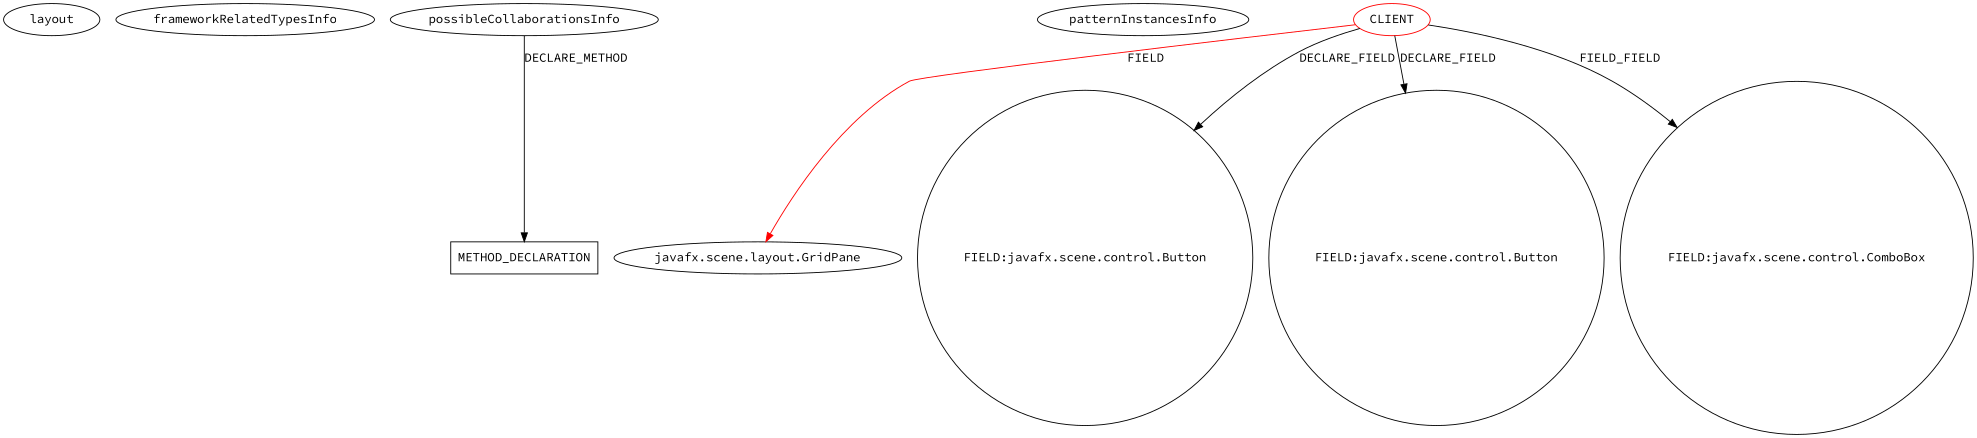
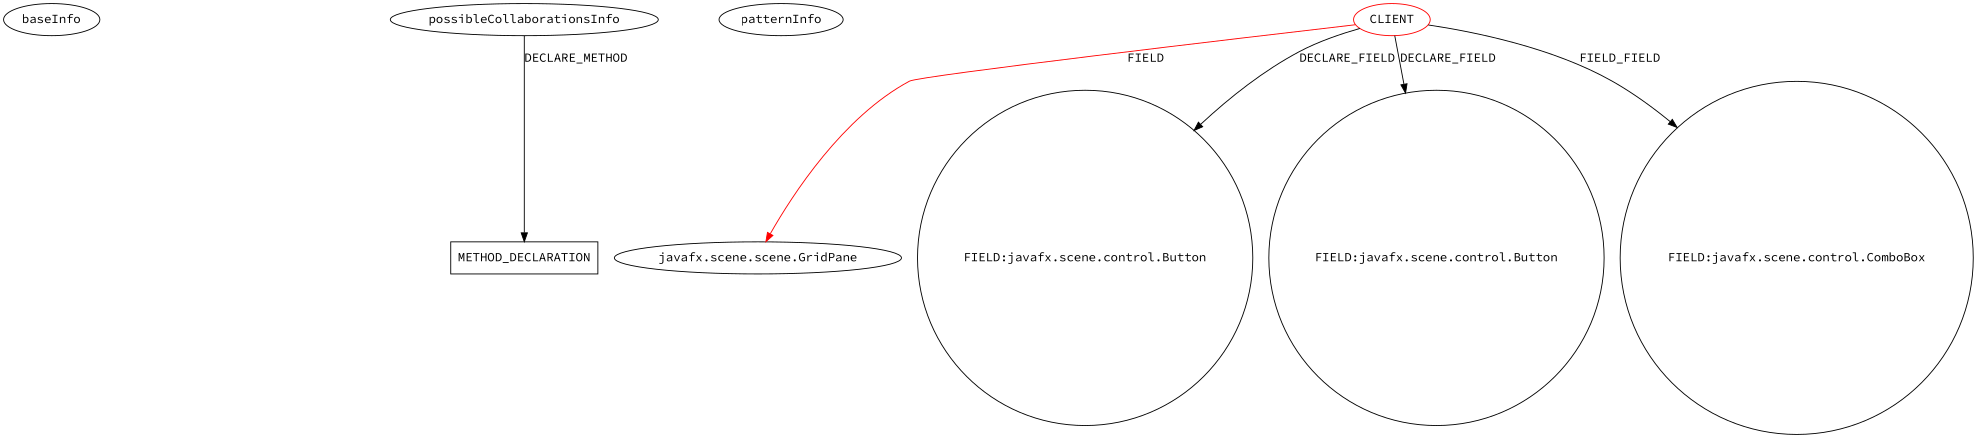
(52, 20) -> (52, 20)
(245, 20) -> none
none -> (781, 20)
(1143, 20) -> none
(758, 258) -> (758, 258)
